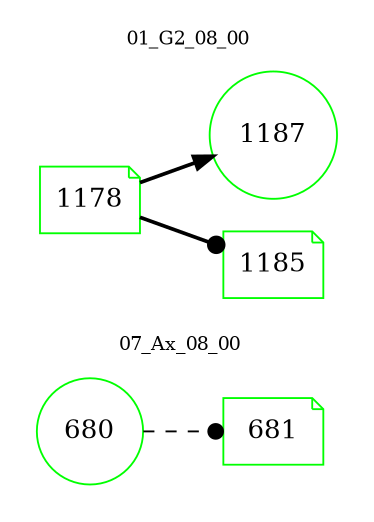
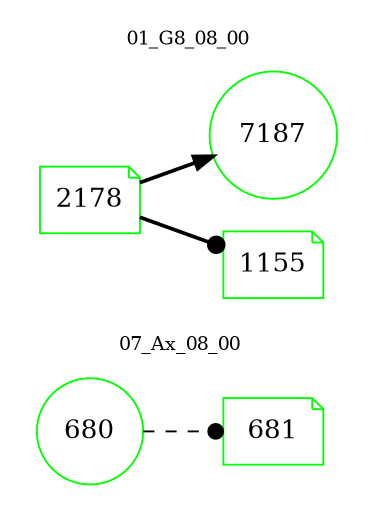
(189, 40) -> (189, 40)
(273, 135) -> (273, 135)
(90, 200) -> (90, 200)
(273, 265) -> (273, 265)
